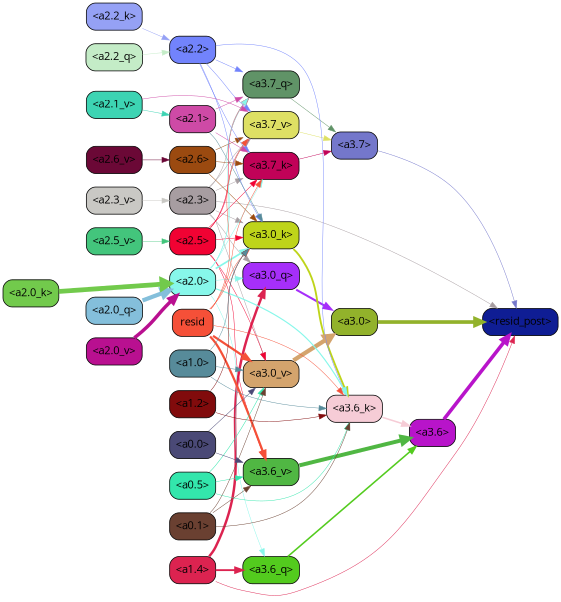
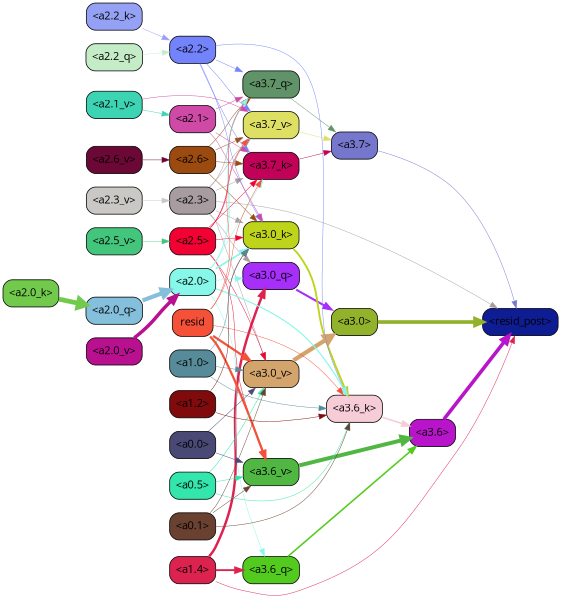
none -> (227, 125)
(235, 173) -> (235, 173)
(227, 282) -> none
(110, 288) -> (69, 301)
